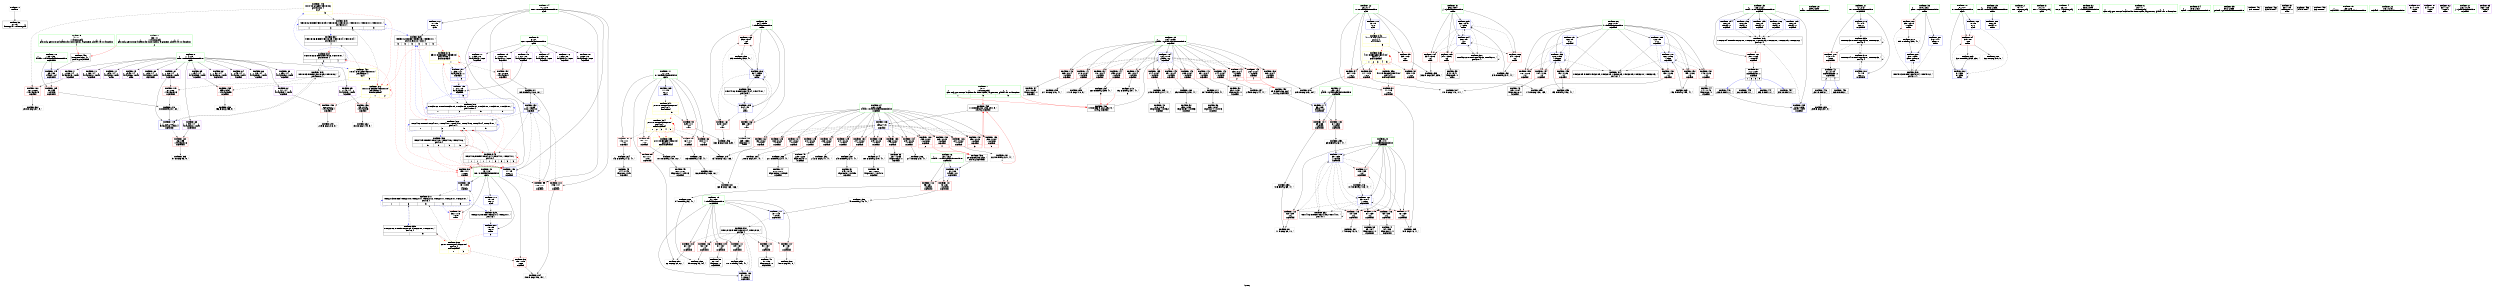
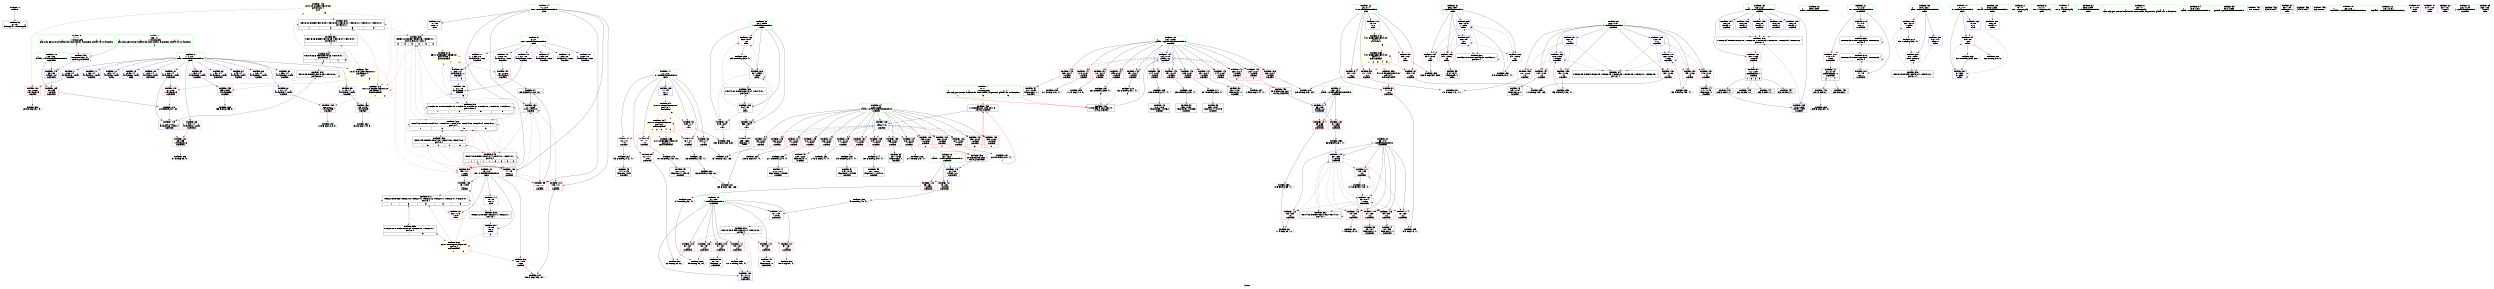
(1376, 38) -> (1376, 38)
